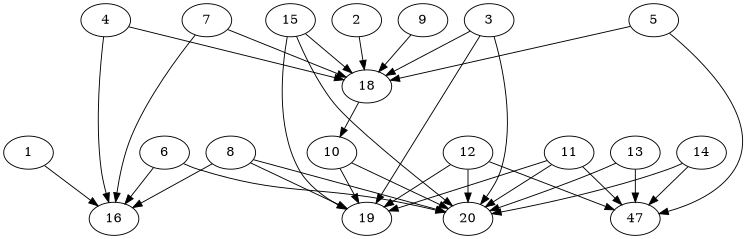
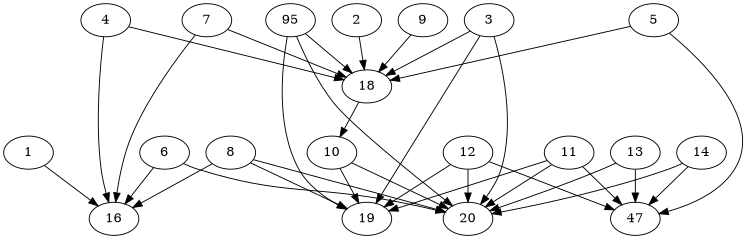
(291, 20) -> (291, 20)
